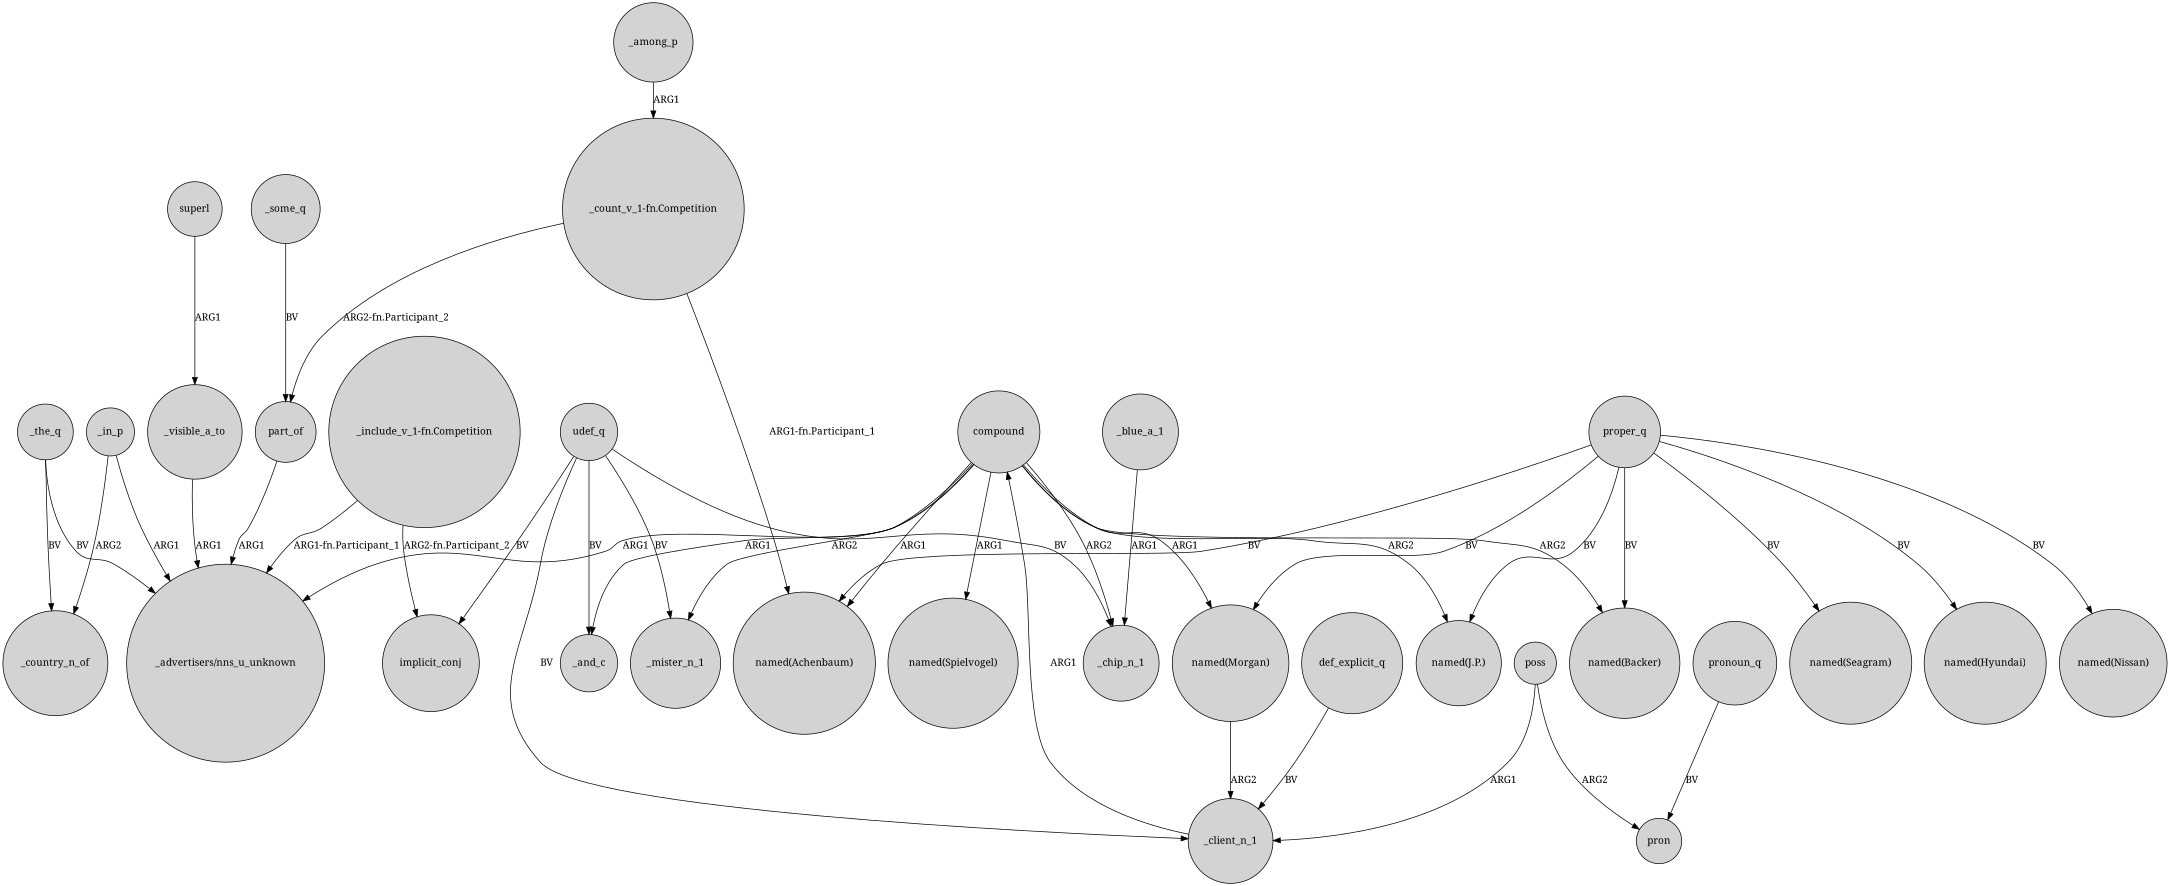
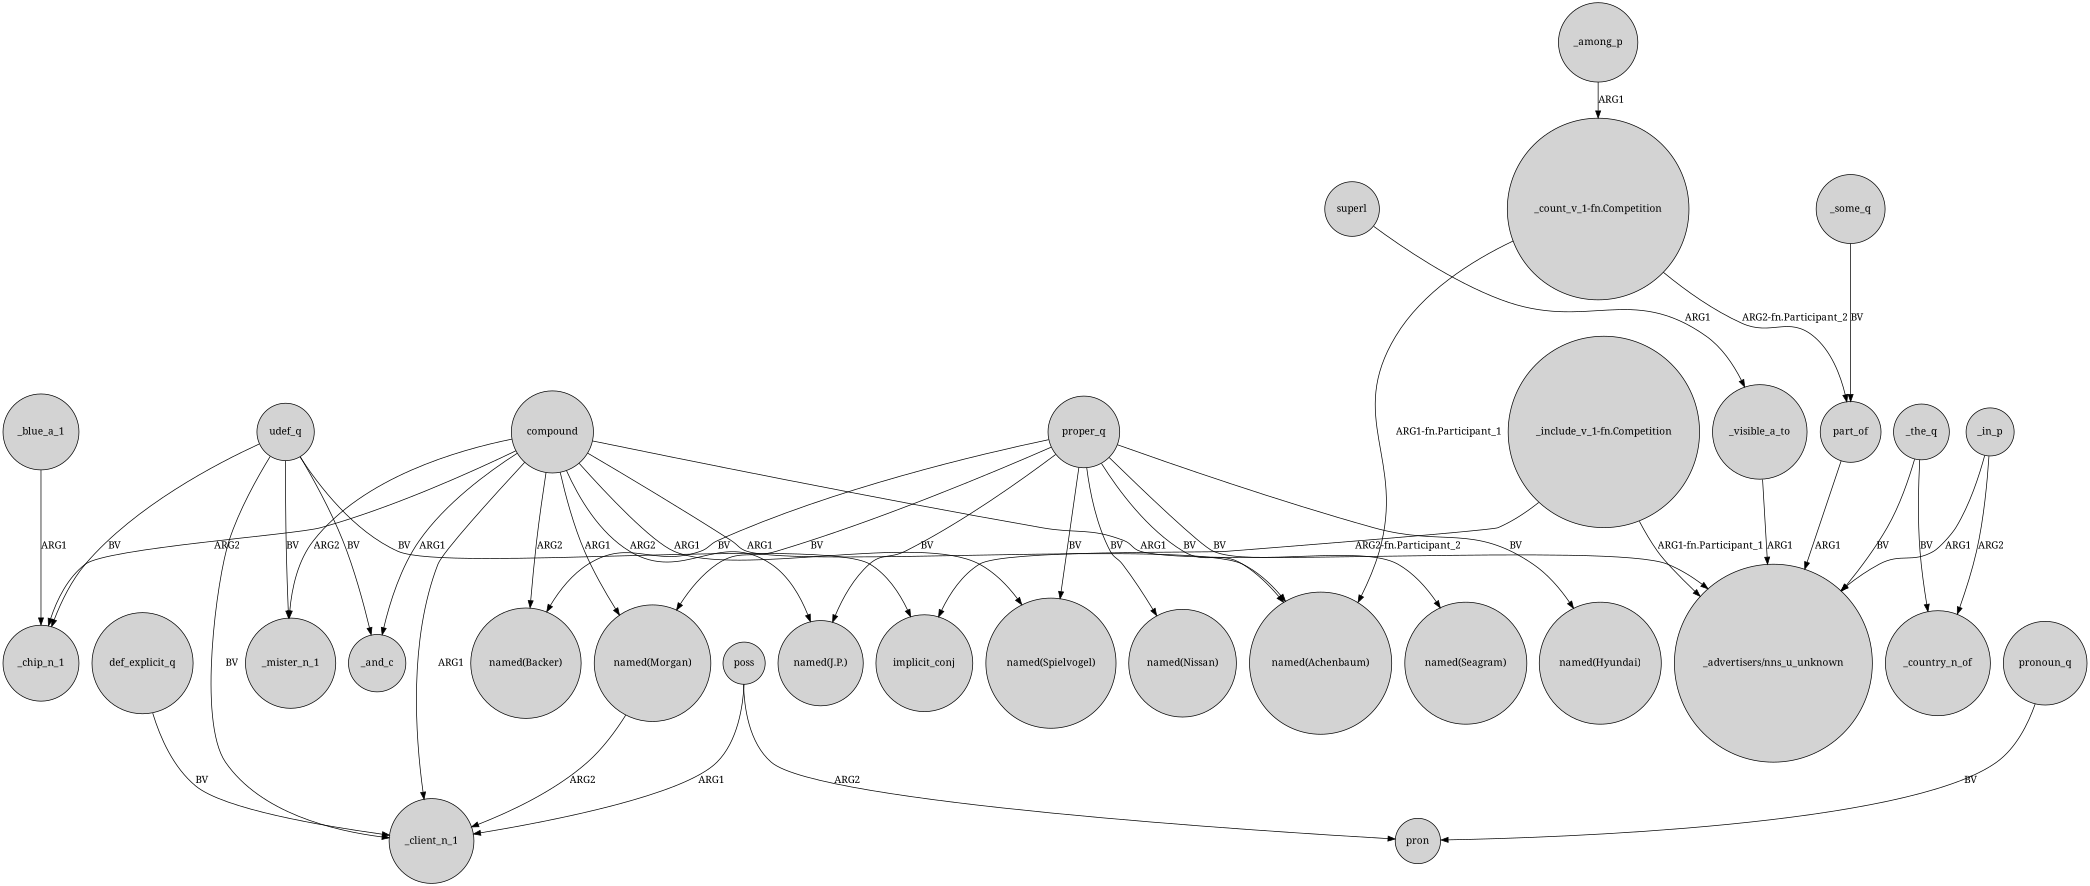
none -> (1070, 526)
(1033, 701) -> (425, 611)
